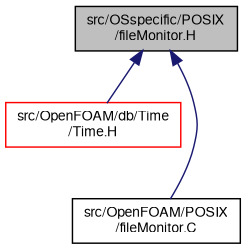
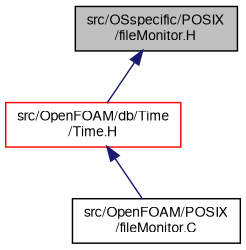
(197, 132) -> (129, 179)
